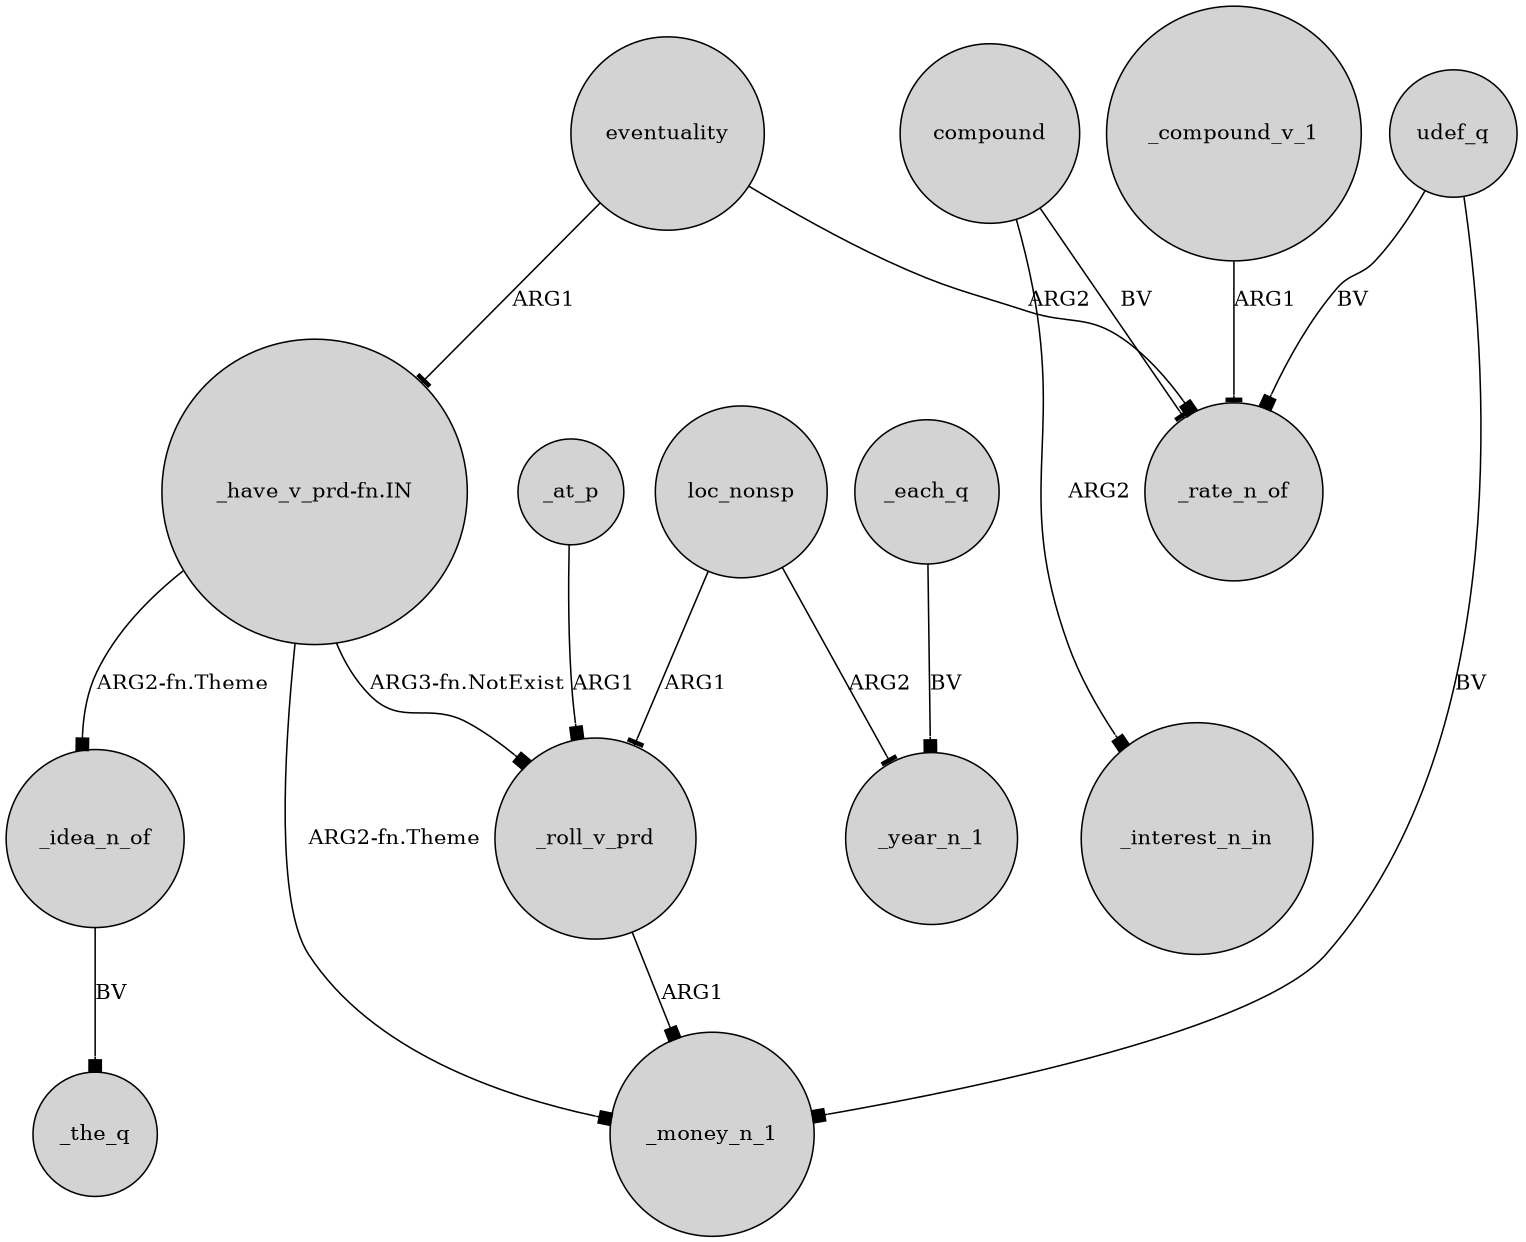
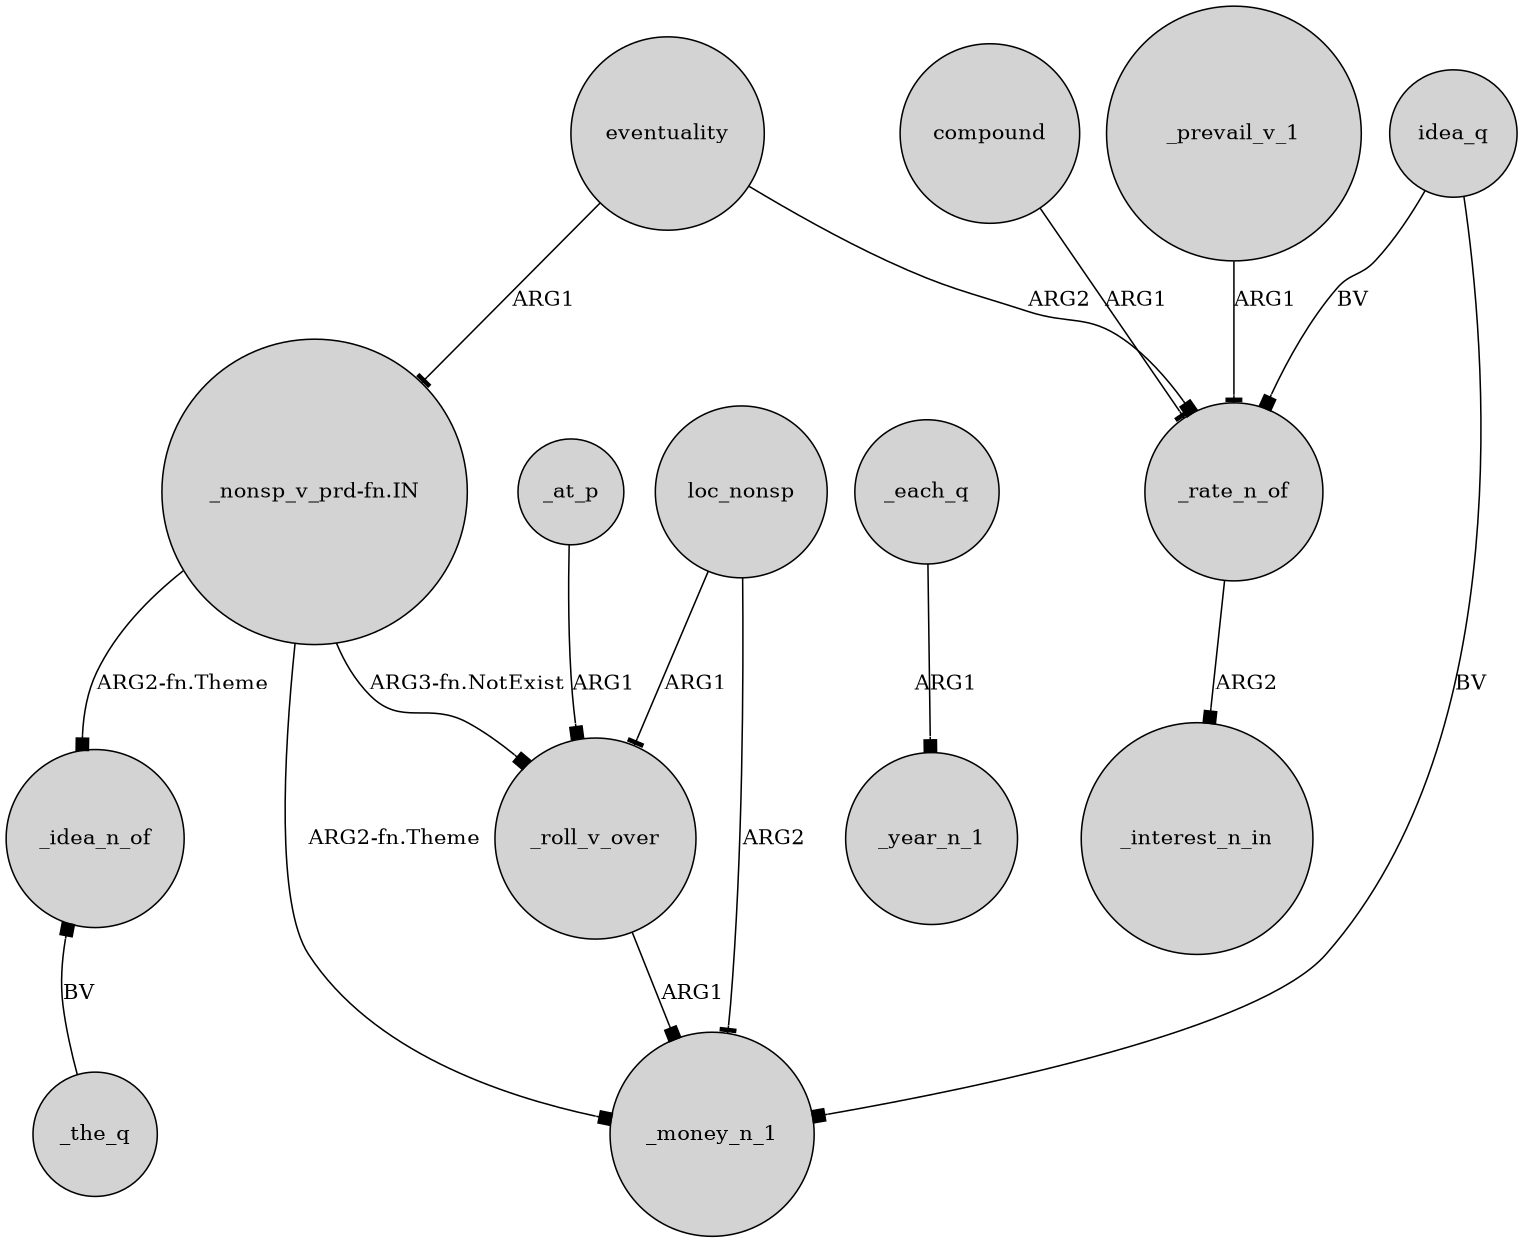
(1234, 134) -> (1234, 134)
(1453, 134) -> (1453, 134)
(1136, 300) -> (1136, 300)
(1041, 483) -> (1218, 644)
(315, 492) -> (315, 492)
(835, 662) -> (741, 802)
(946, 684) -> (946, 684)
(595, 839) -> (595, 839)
(95, 992) -> (63, 1008)
